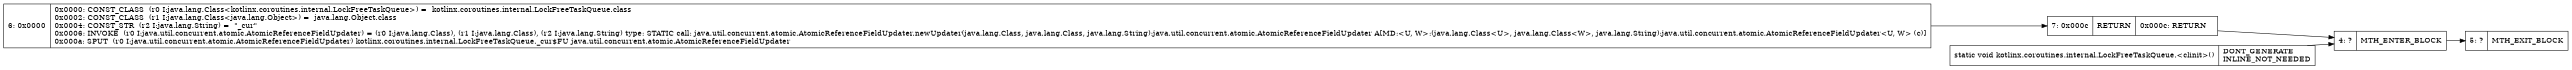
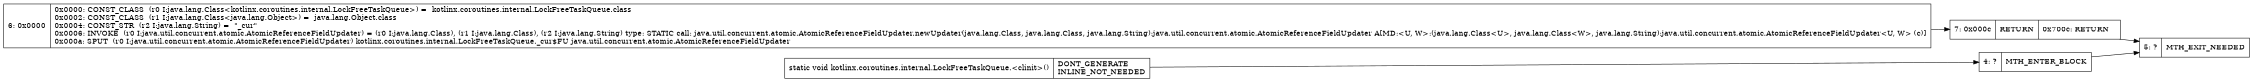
(2177, 26) -> (2079, 29)
(2273, 34) -> (2127, 40)
(2528, 40) -> (2206, 47)
